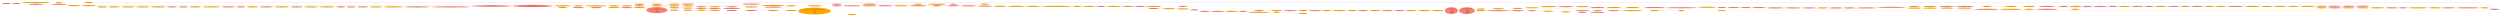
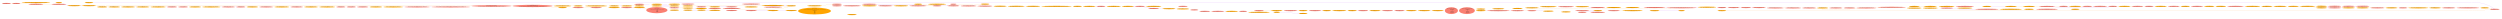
(2377, 8) -> (2377, 8)
(2392, 8) -> (2392, 8)
